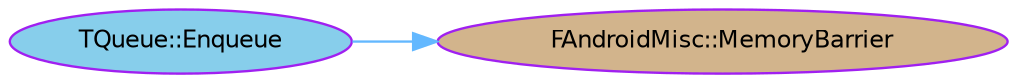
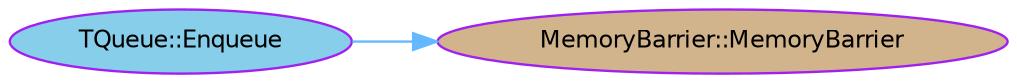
(723, 42) -> (723, 42)
